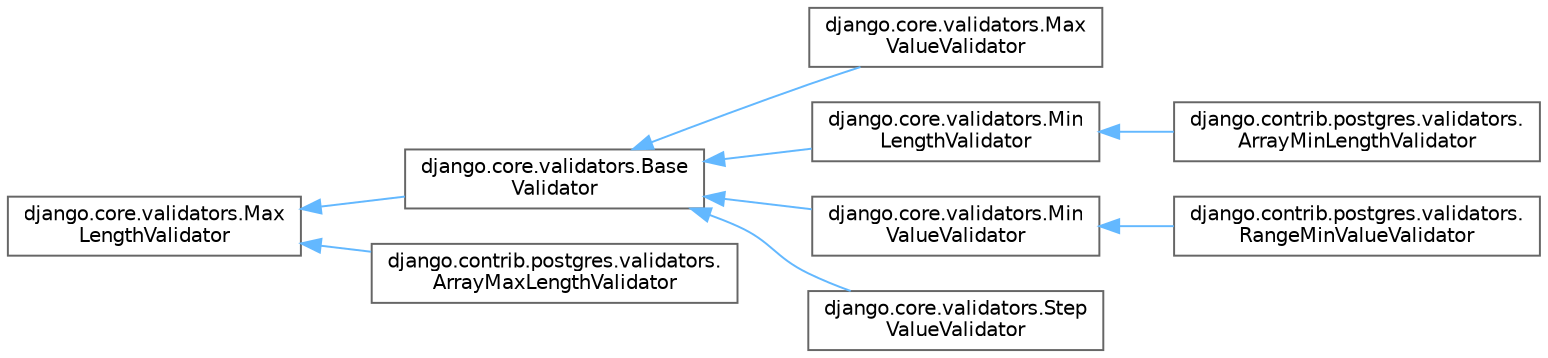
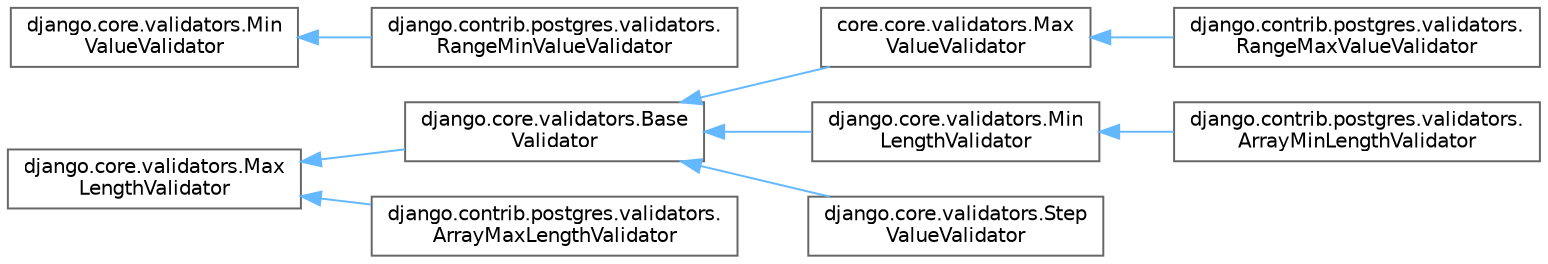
(956, 37) -> (956, 37)
none -> (1357, 37)
(768, 204) -> none
